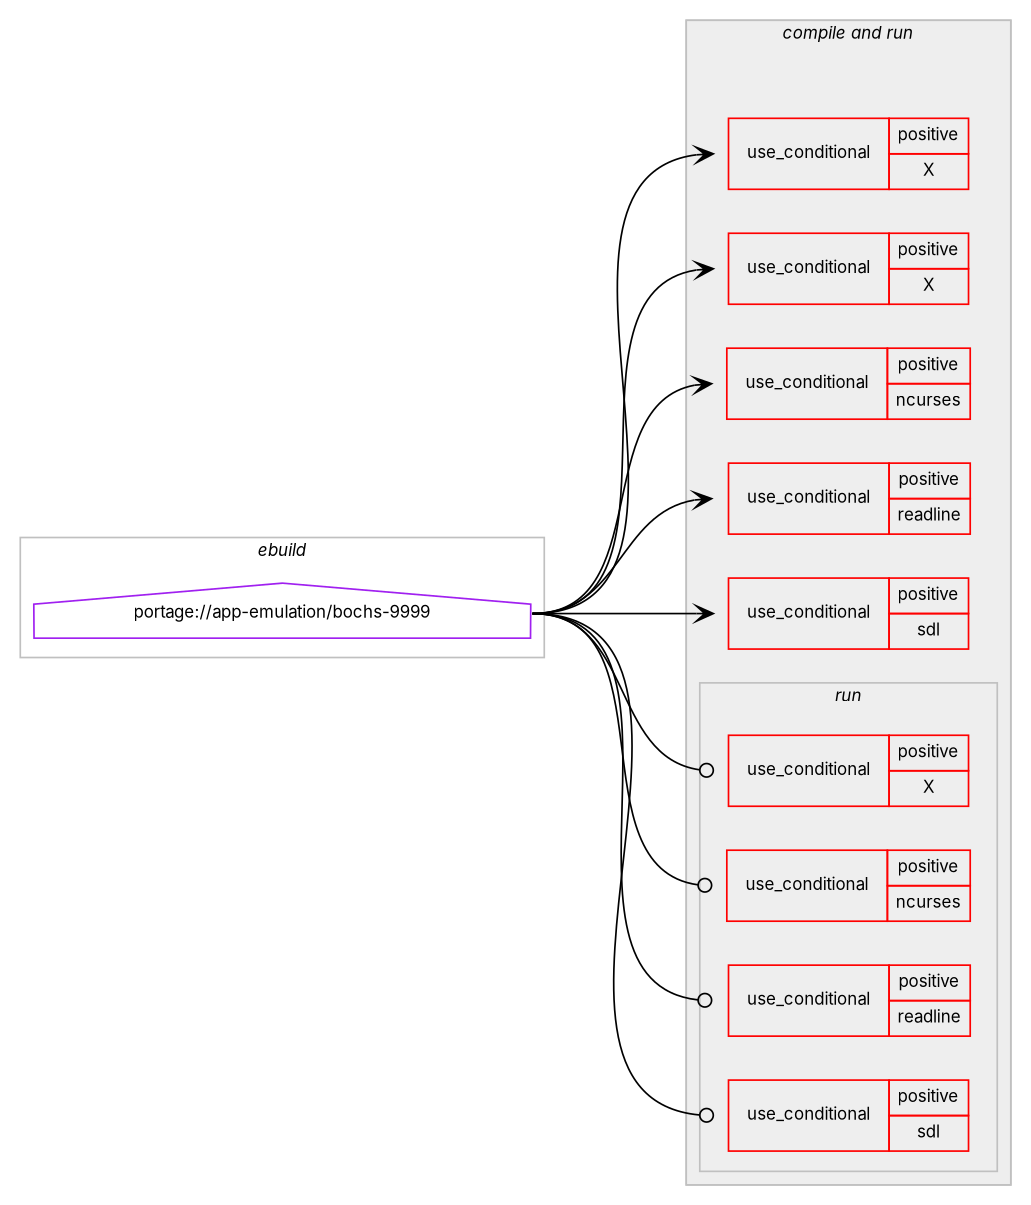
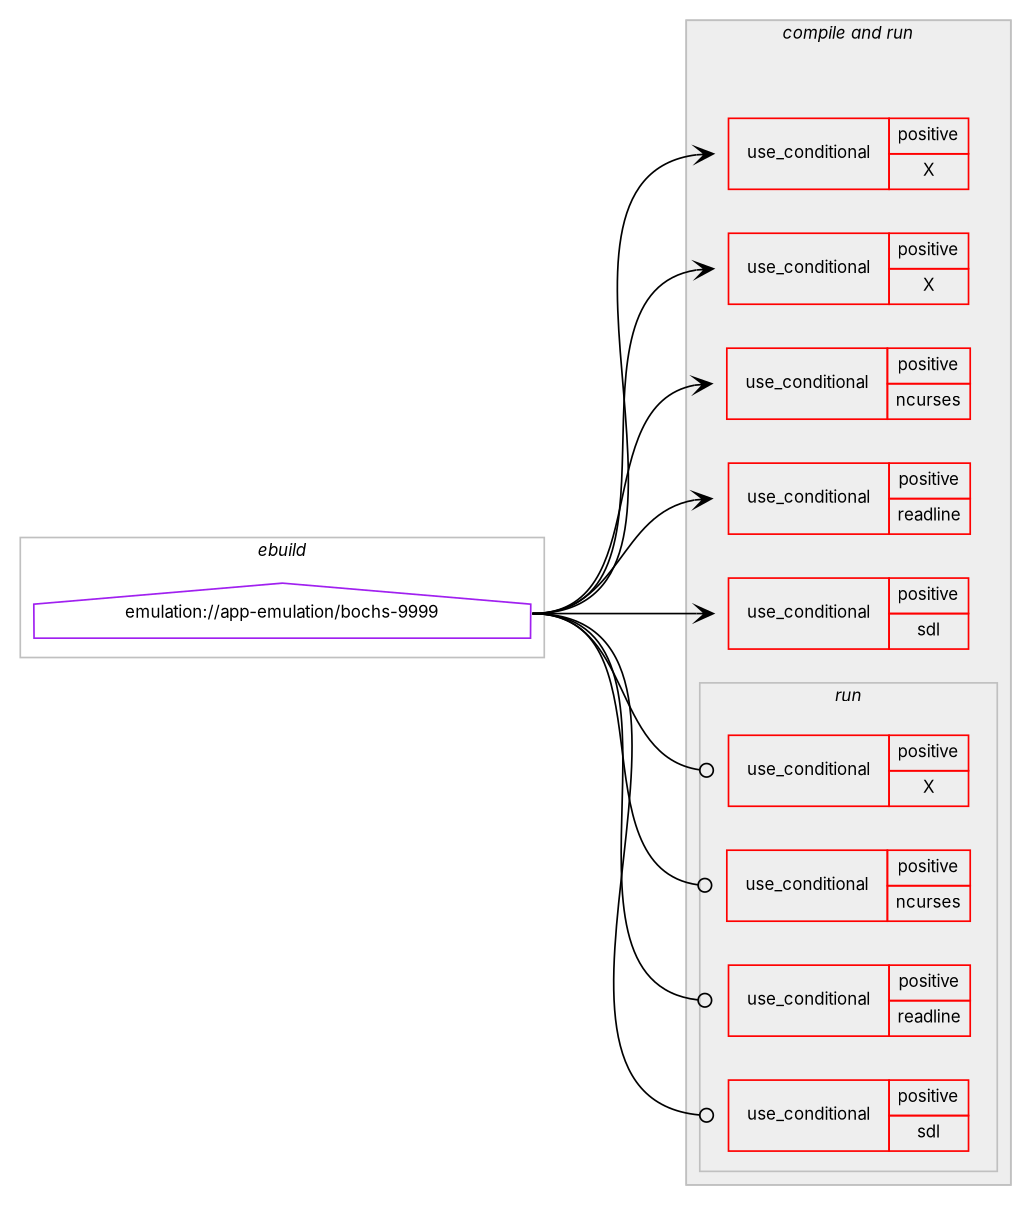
(282, 614) -> (282, 614)
